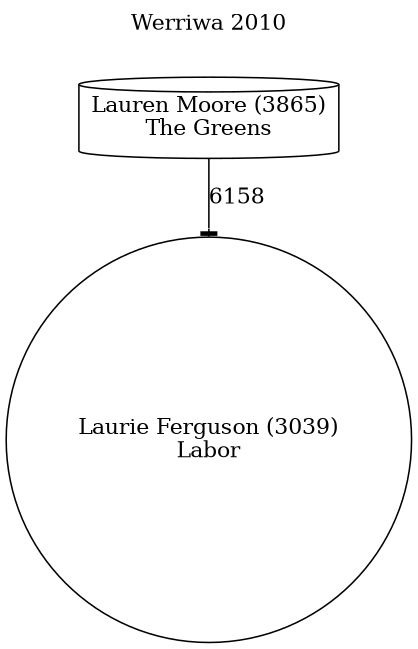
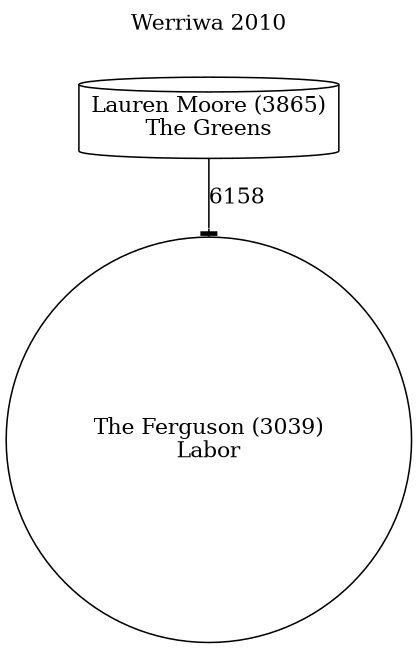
(209, 440) -> (209, 440)
